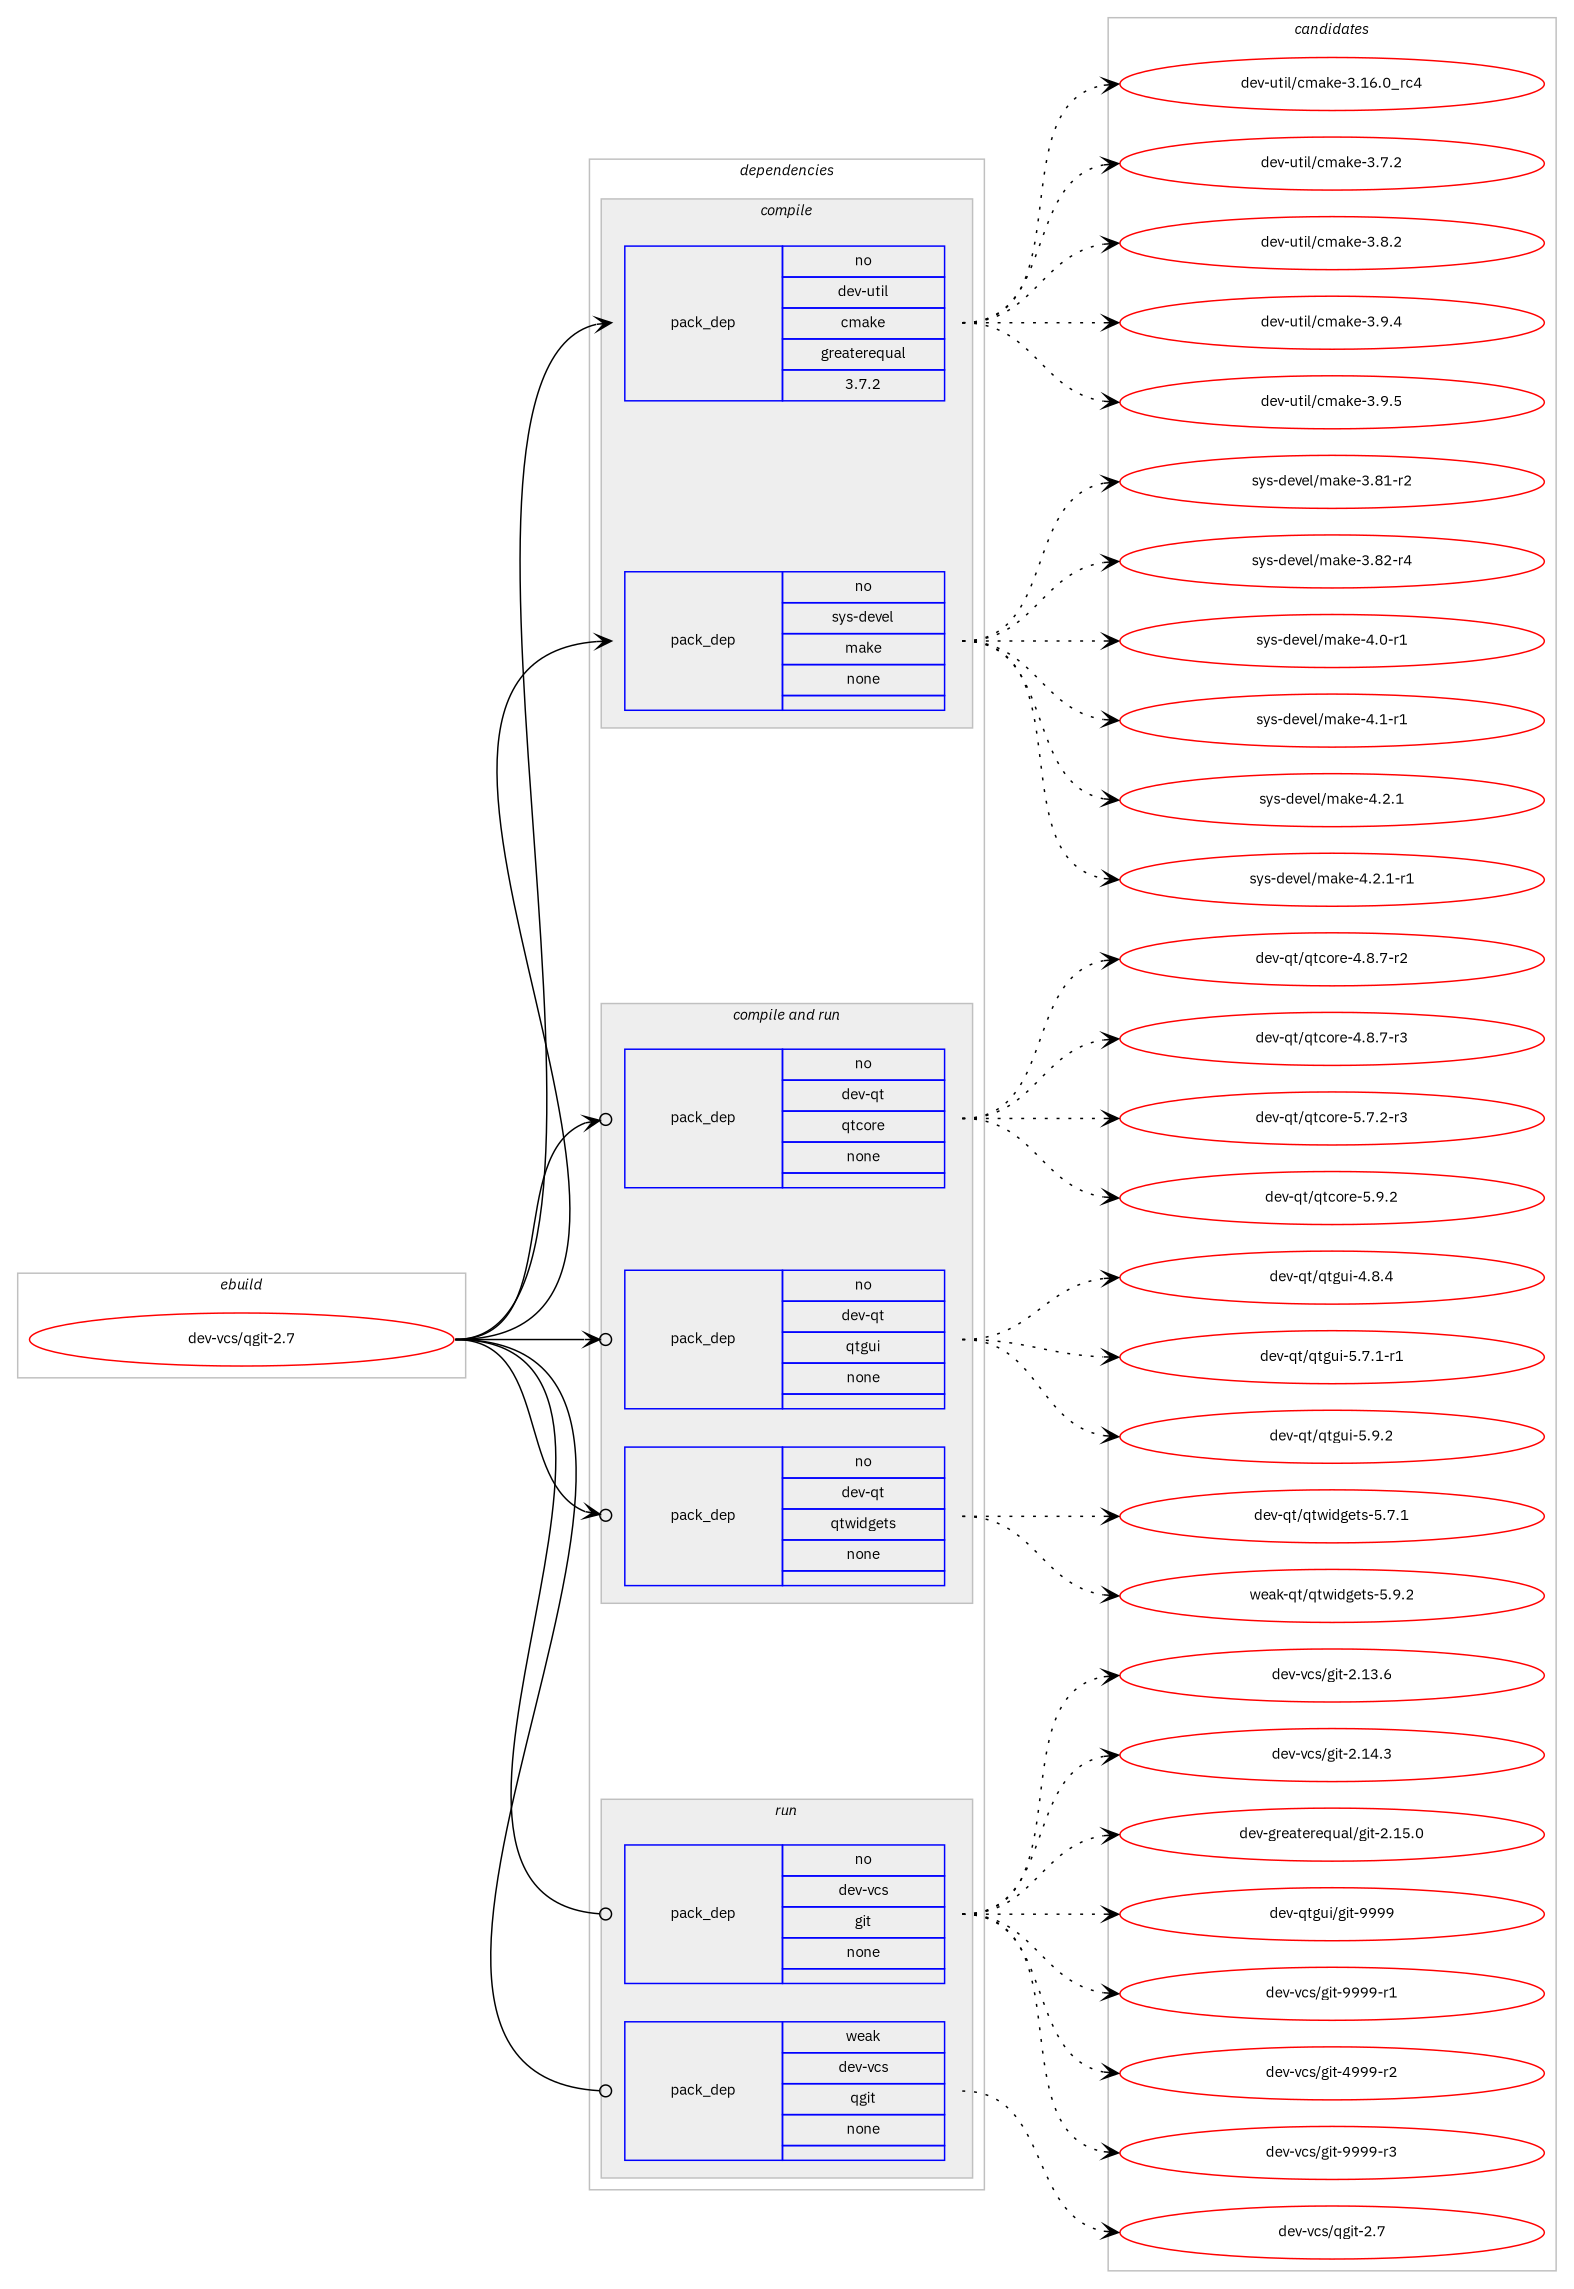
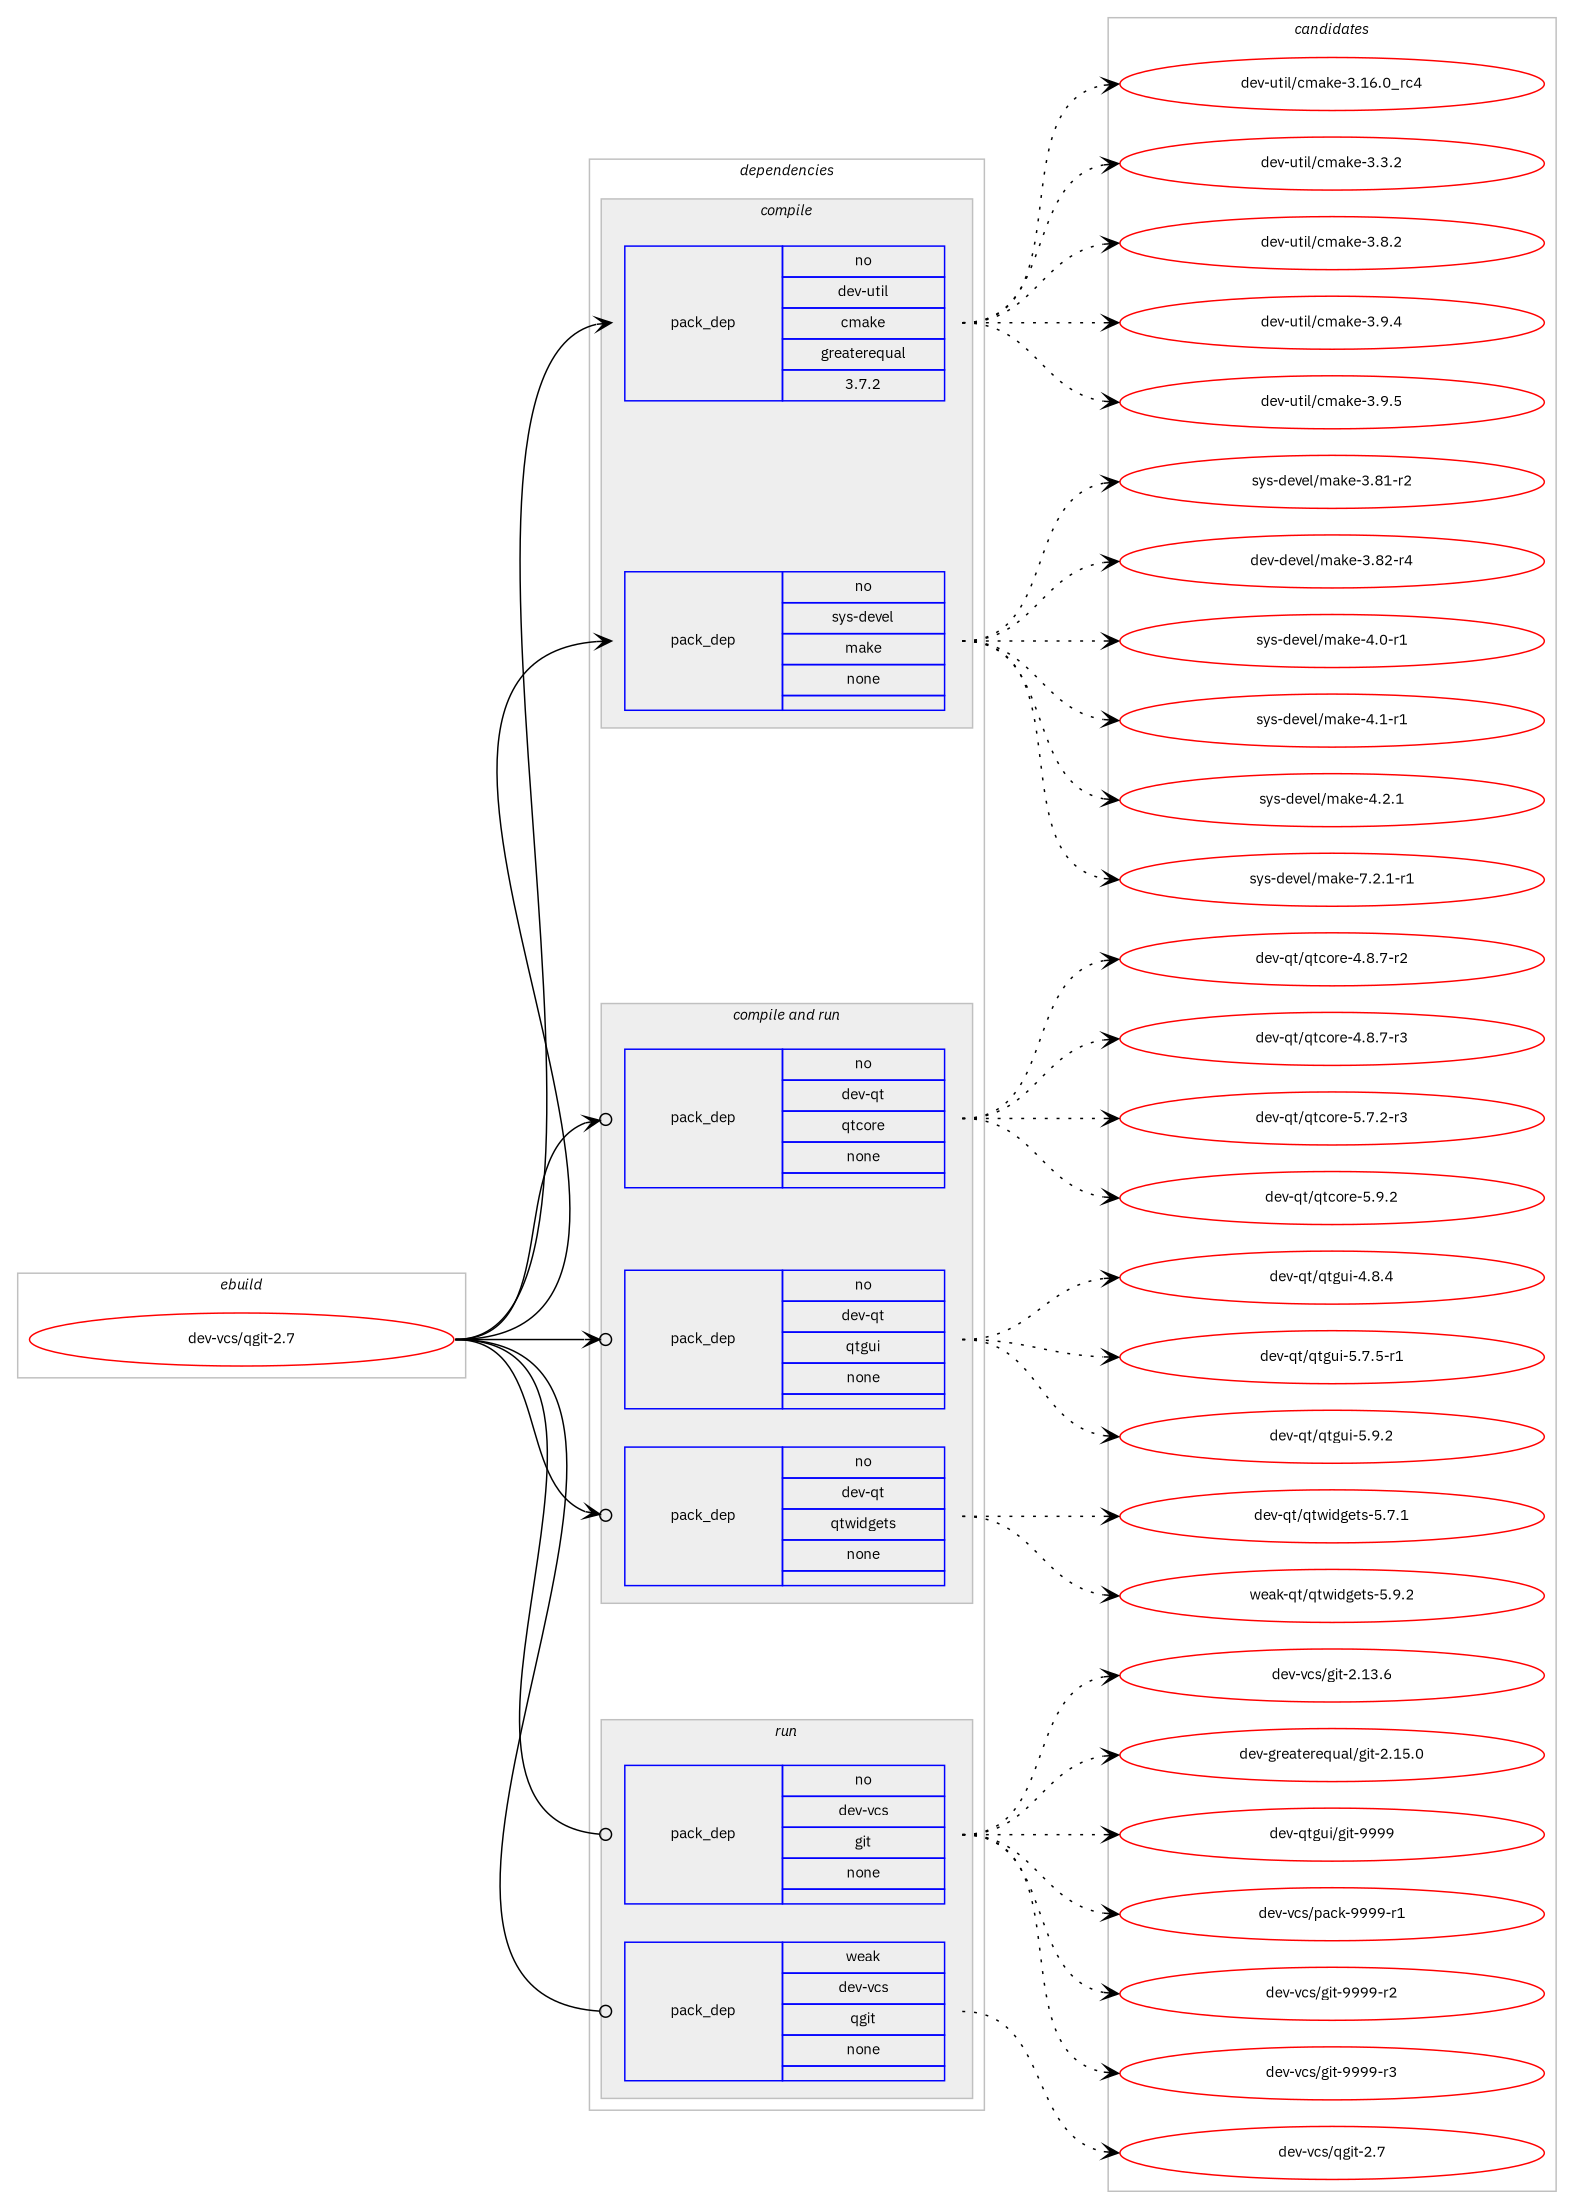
(1332, 164) -> (1332, 164)
(1332, 561) -> (1332, 561)
(1332, 880) -> (1332, 880)
(1332, 1357) -> (1332, 1357)
(1332, 1755) -> none
(1332, 1994) -> (1332, 1914)
(1332, 2073) -> (1332, 1994)
